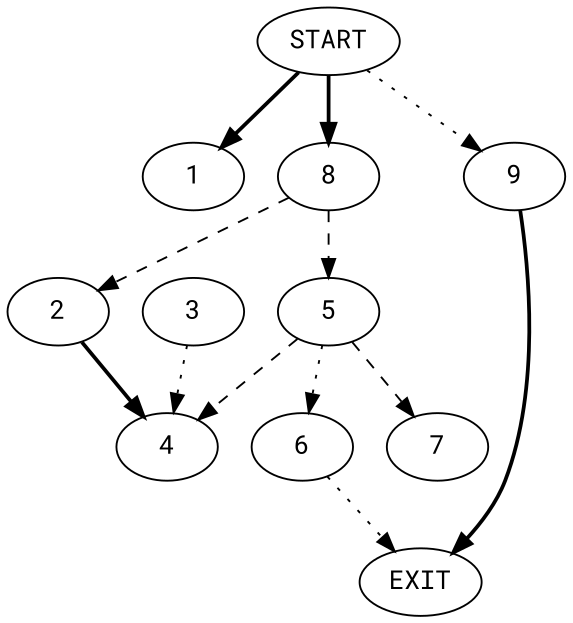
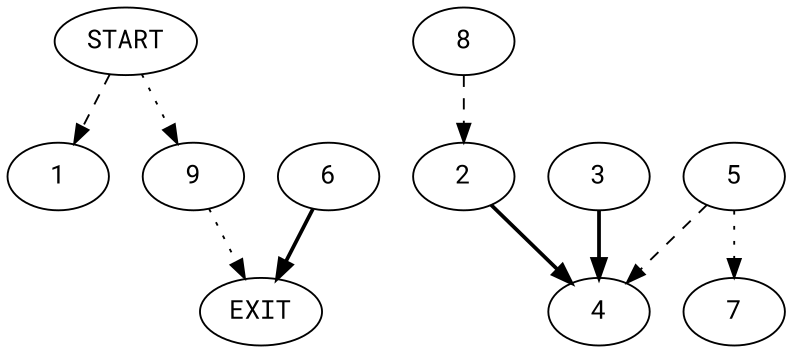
(329, 100) -> none
(267, 103) -> (96, 101)
(329, 235) -> none
(182, 370) -> (599, 235)
(317, 370) -> none
(377, 372) -> (734, 235)
(527, 382) -> (223, 235)
(355, 507) -> (299, 235)
